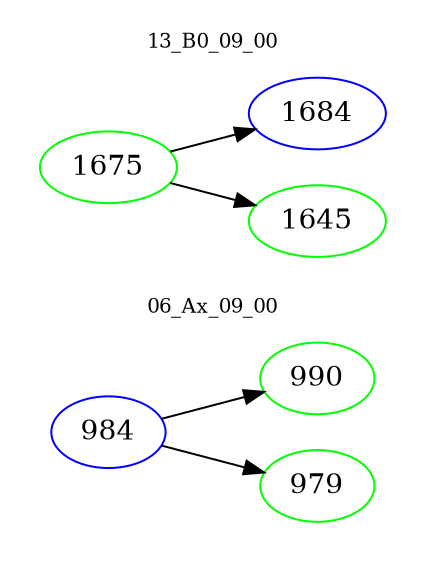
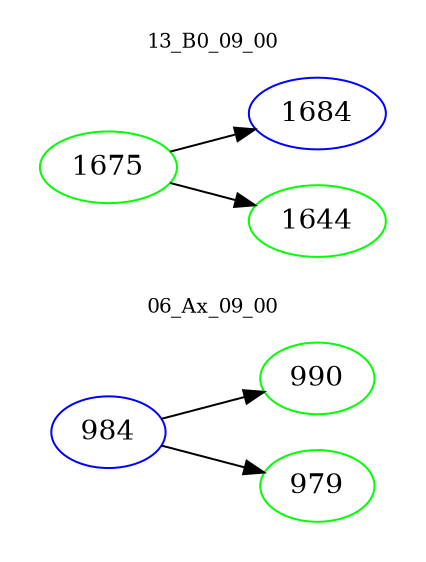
(317, 221) -> (317, 221)
